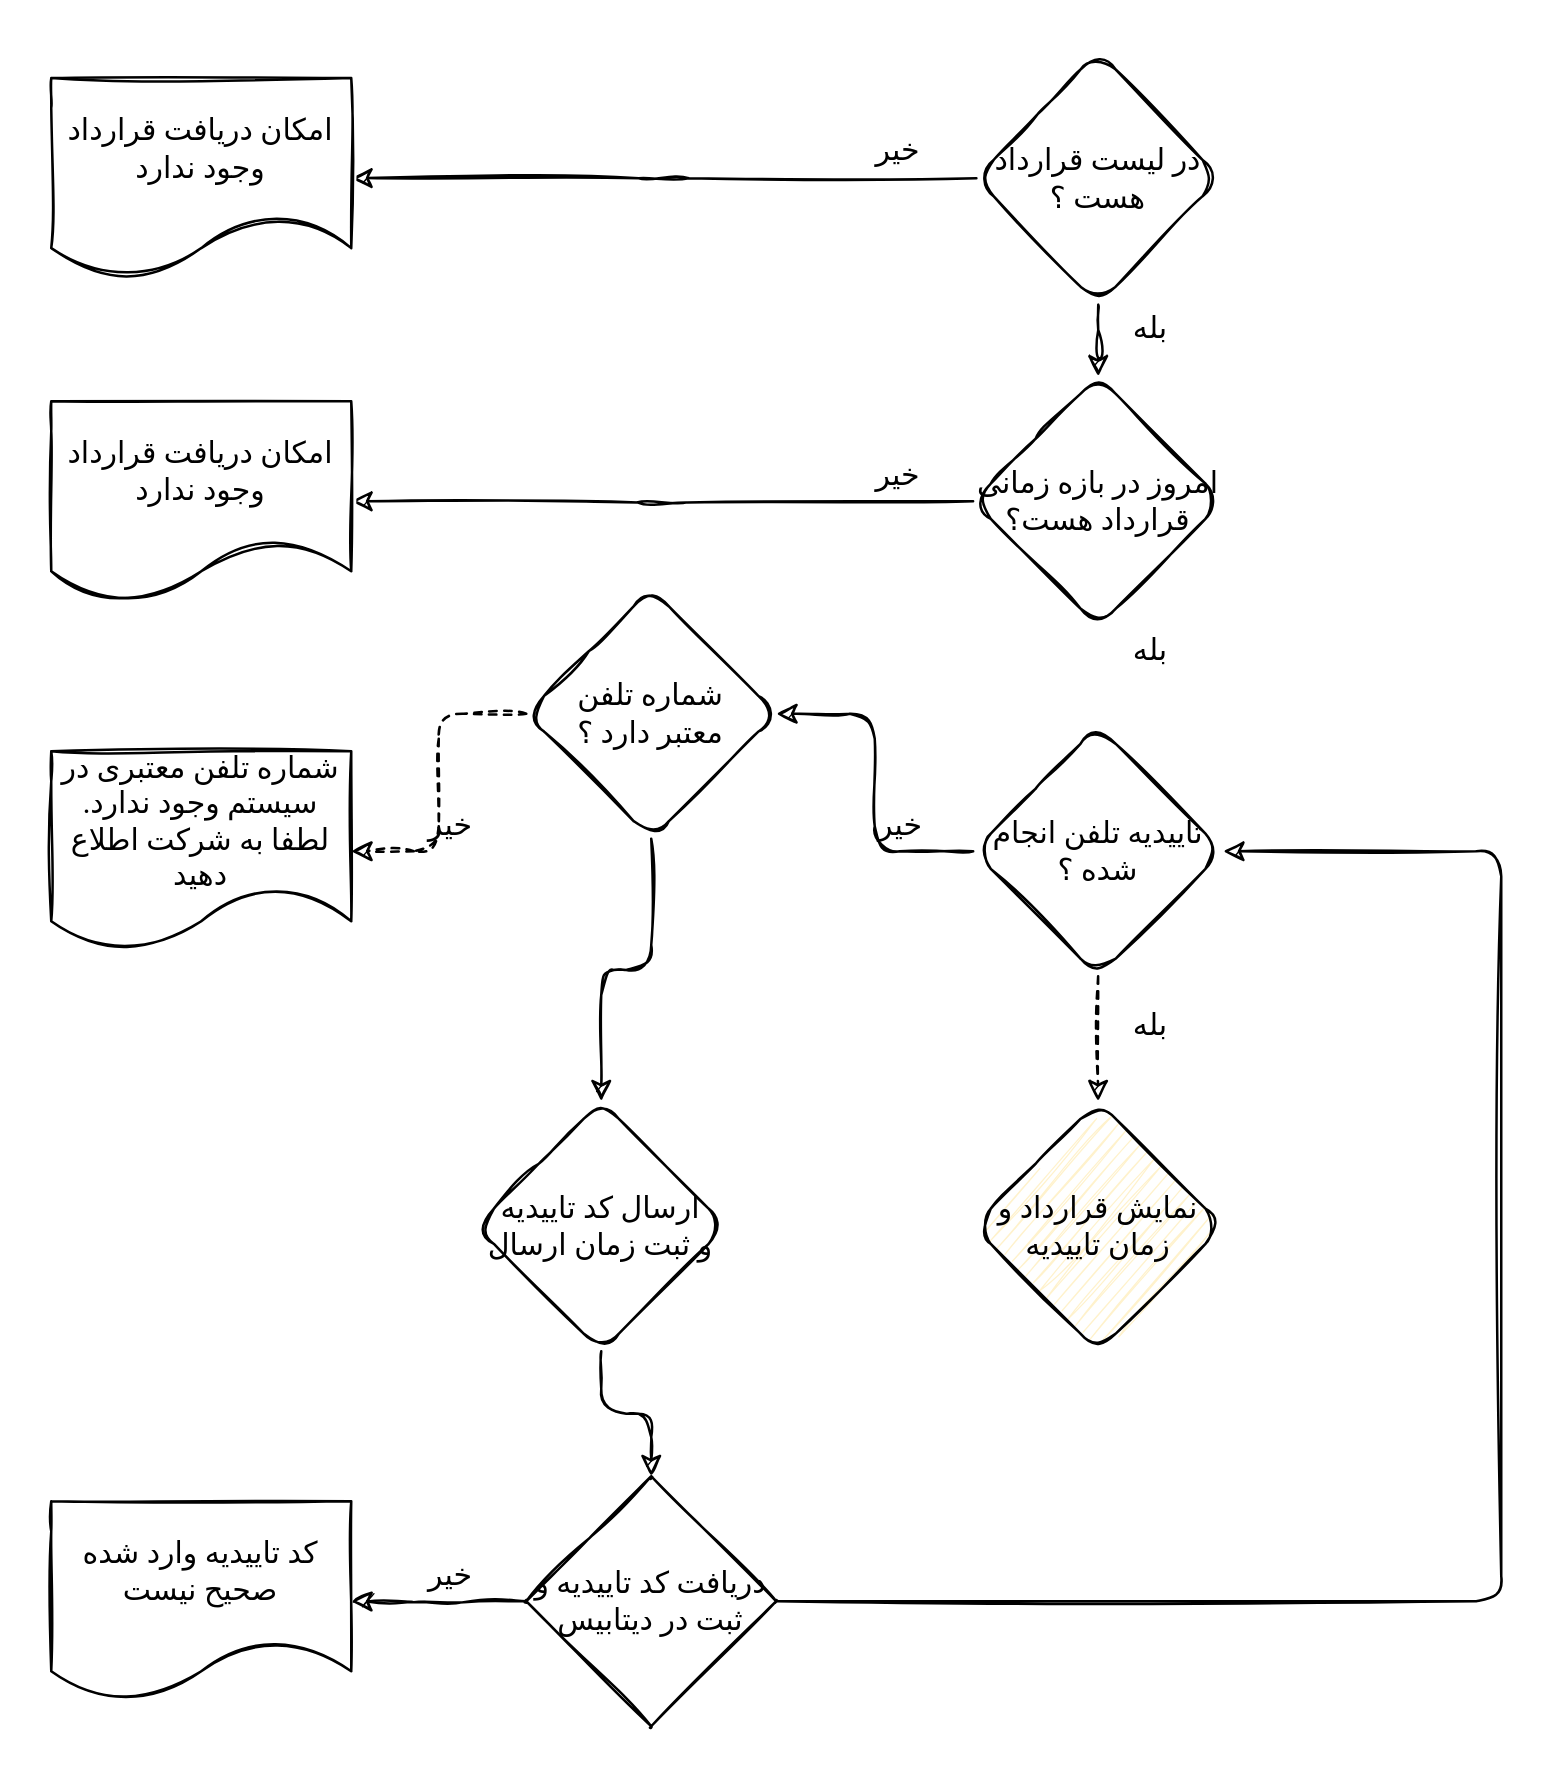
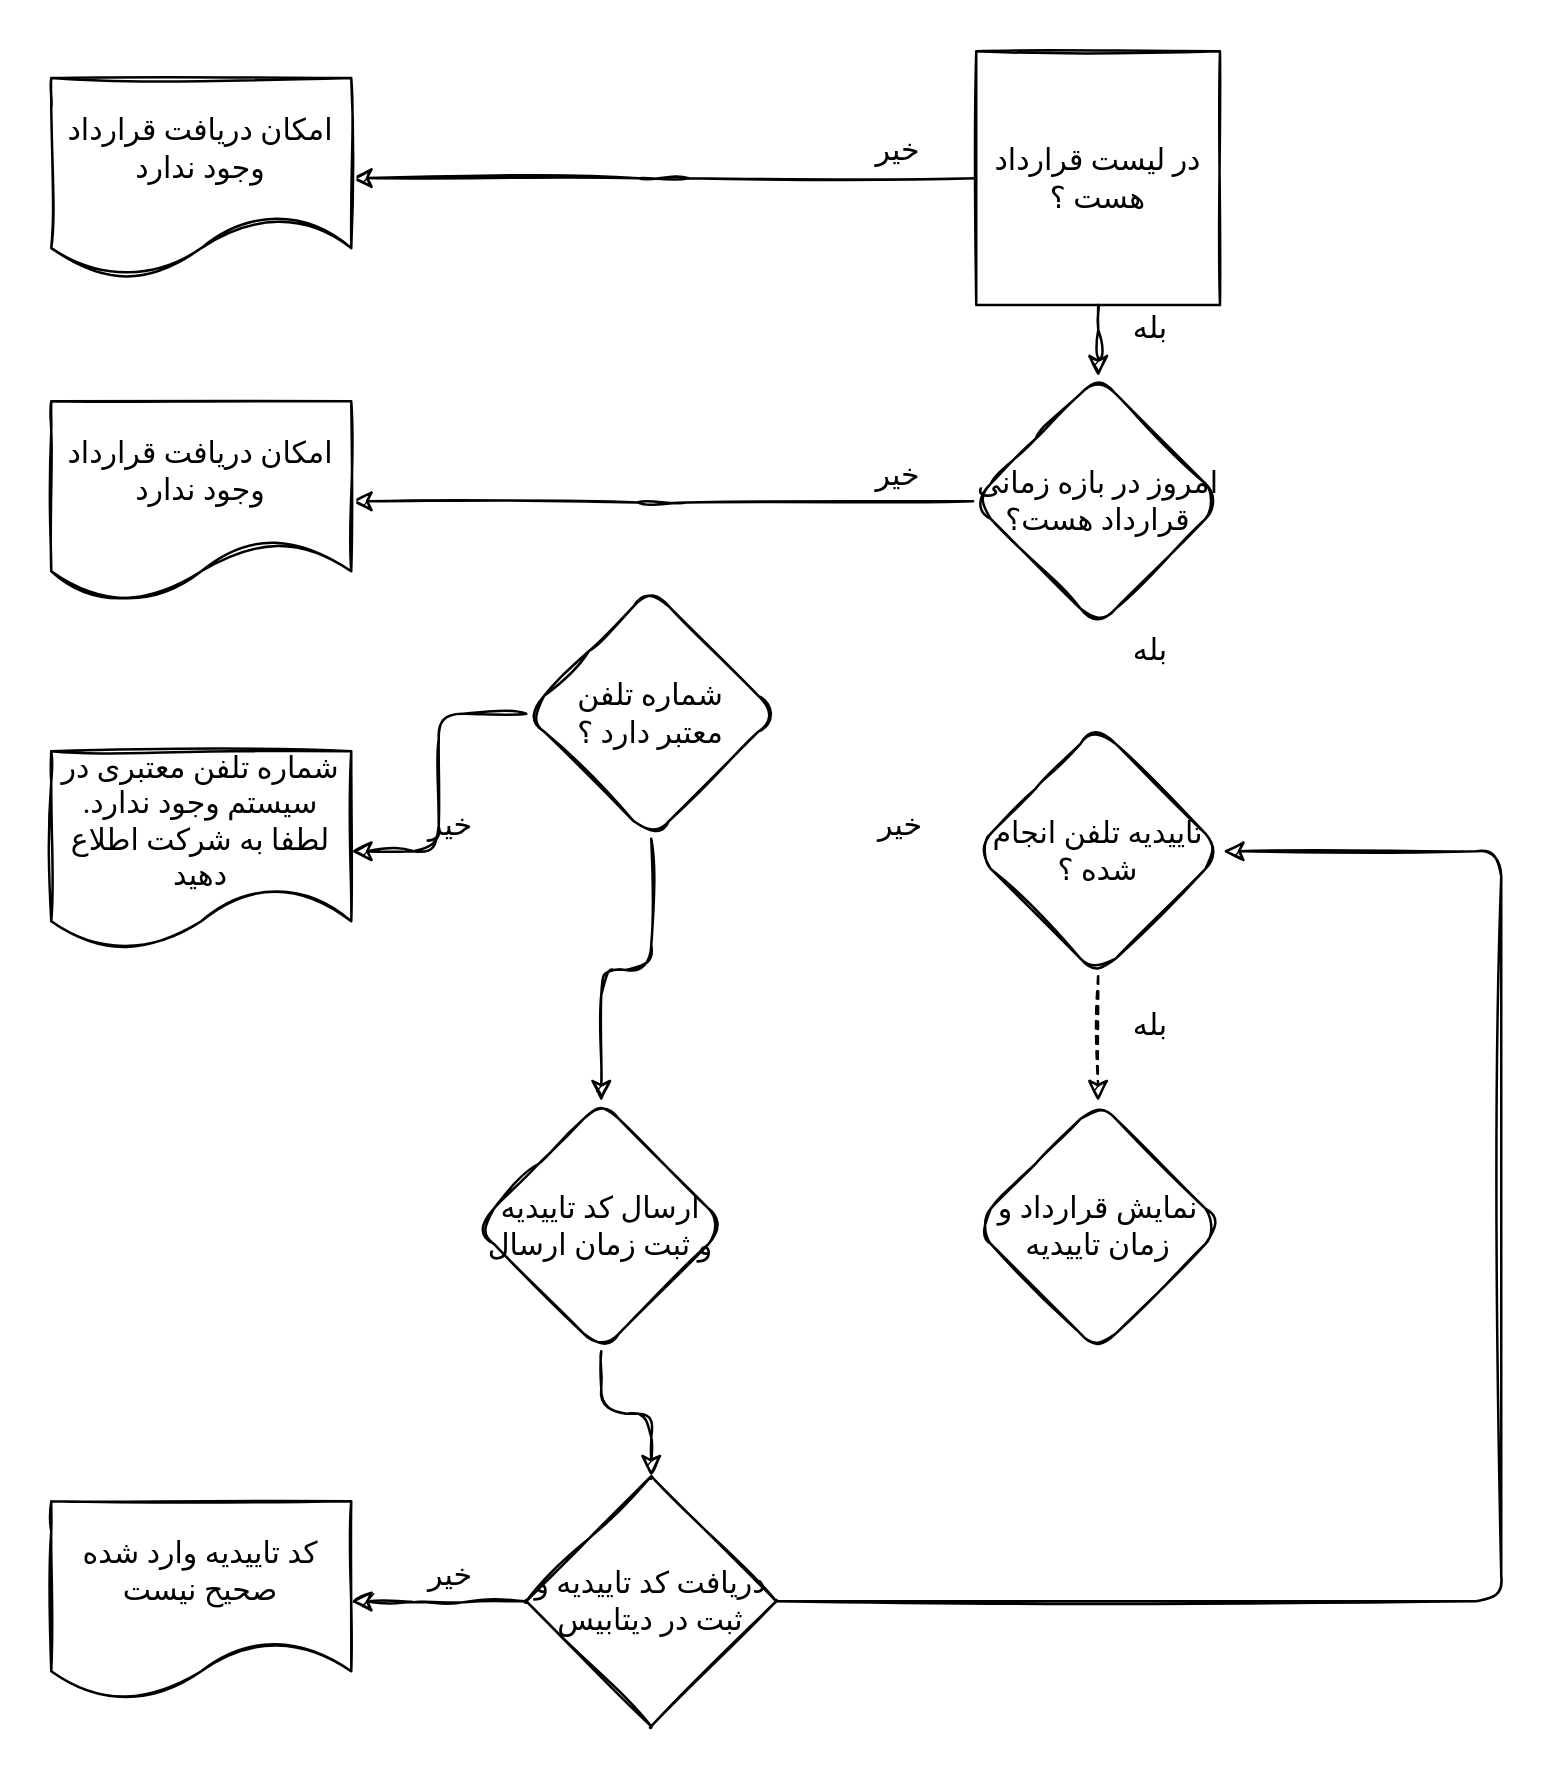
(1098, 178) -> (1098, 178)
(875, 791) -> none
(439, 808) -> (439, 808)
(1098, 1226) -> (1098, 1226)
